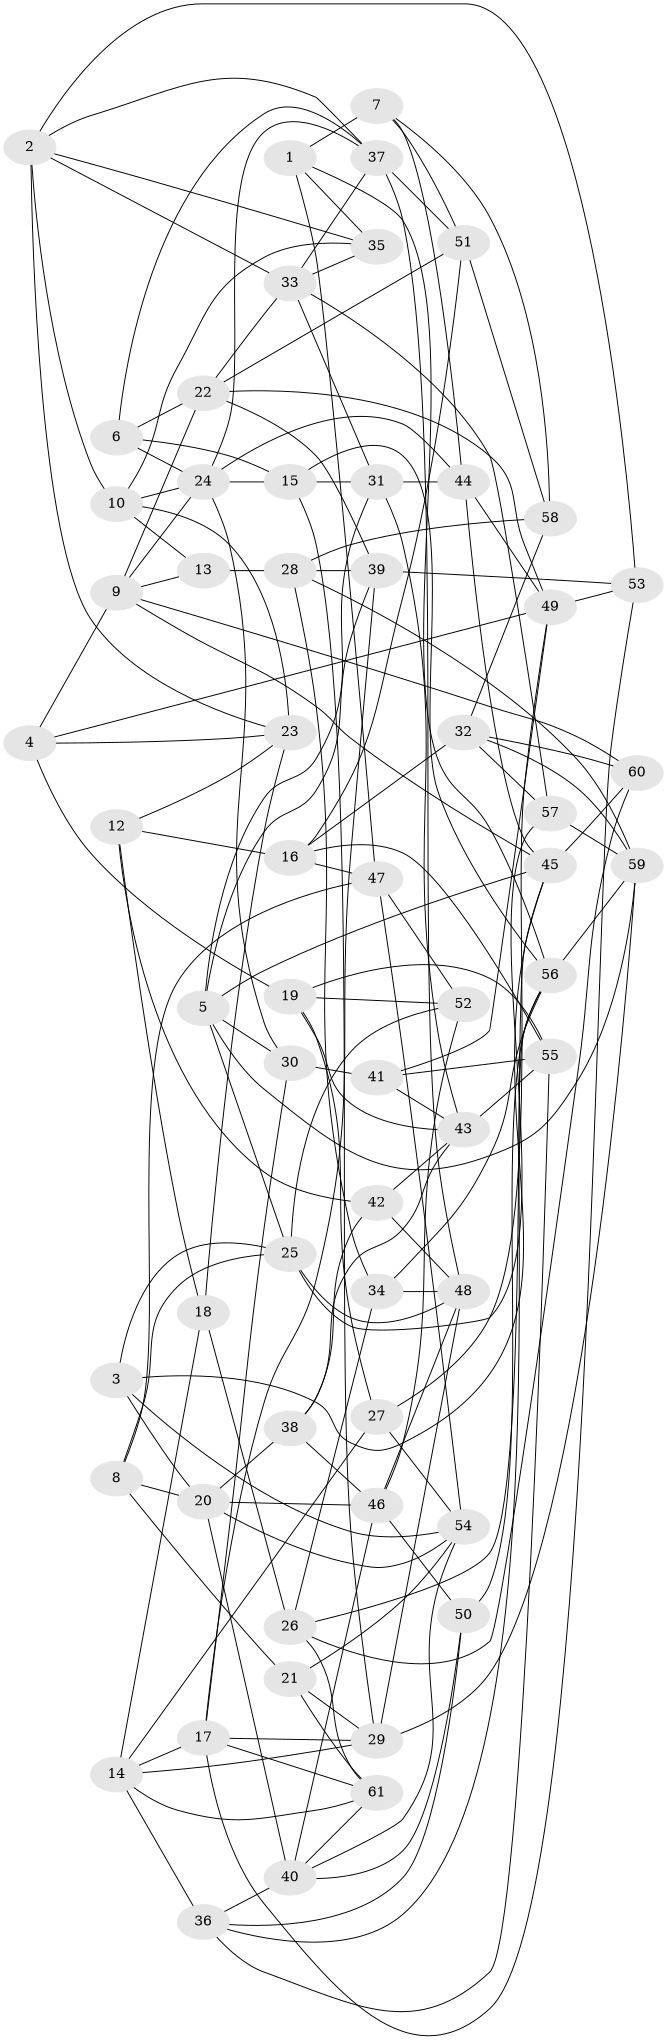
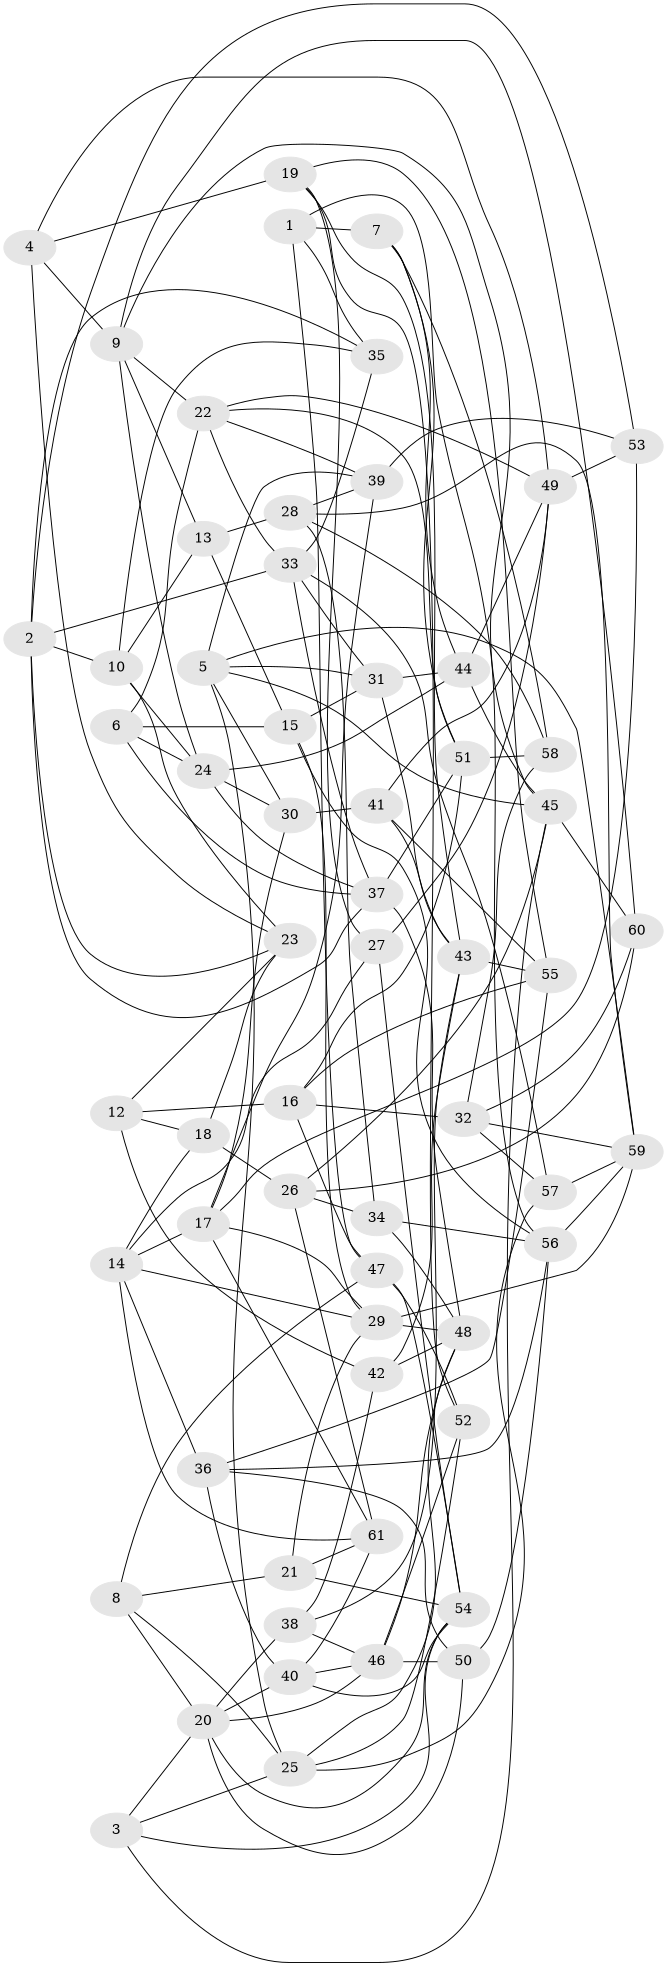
(247, 482) -> (247, 633)
(428, 1798) -> (362, 1850)
